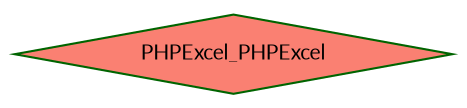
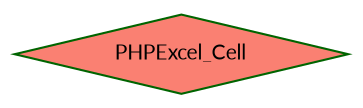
(233, 54) -> (181, 54)
